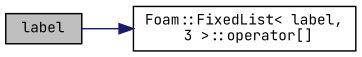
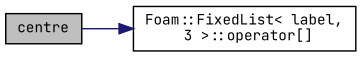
(44, 29) -> (44, 29)
